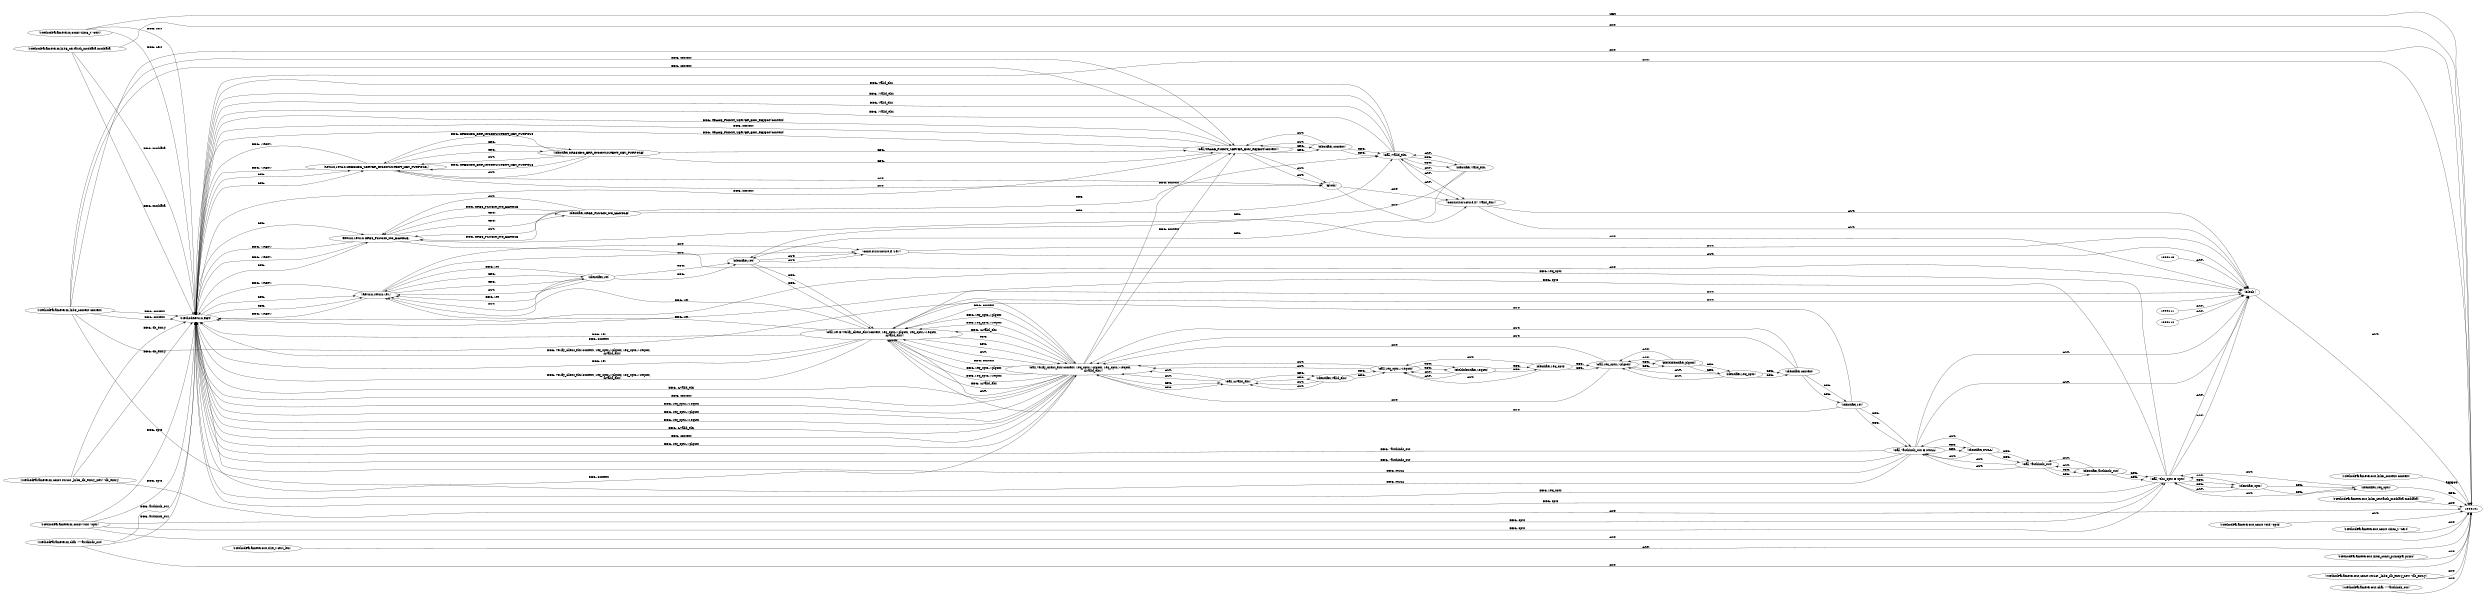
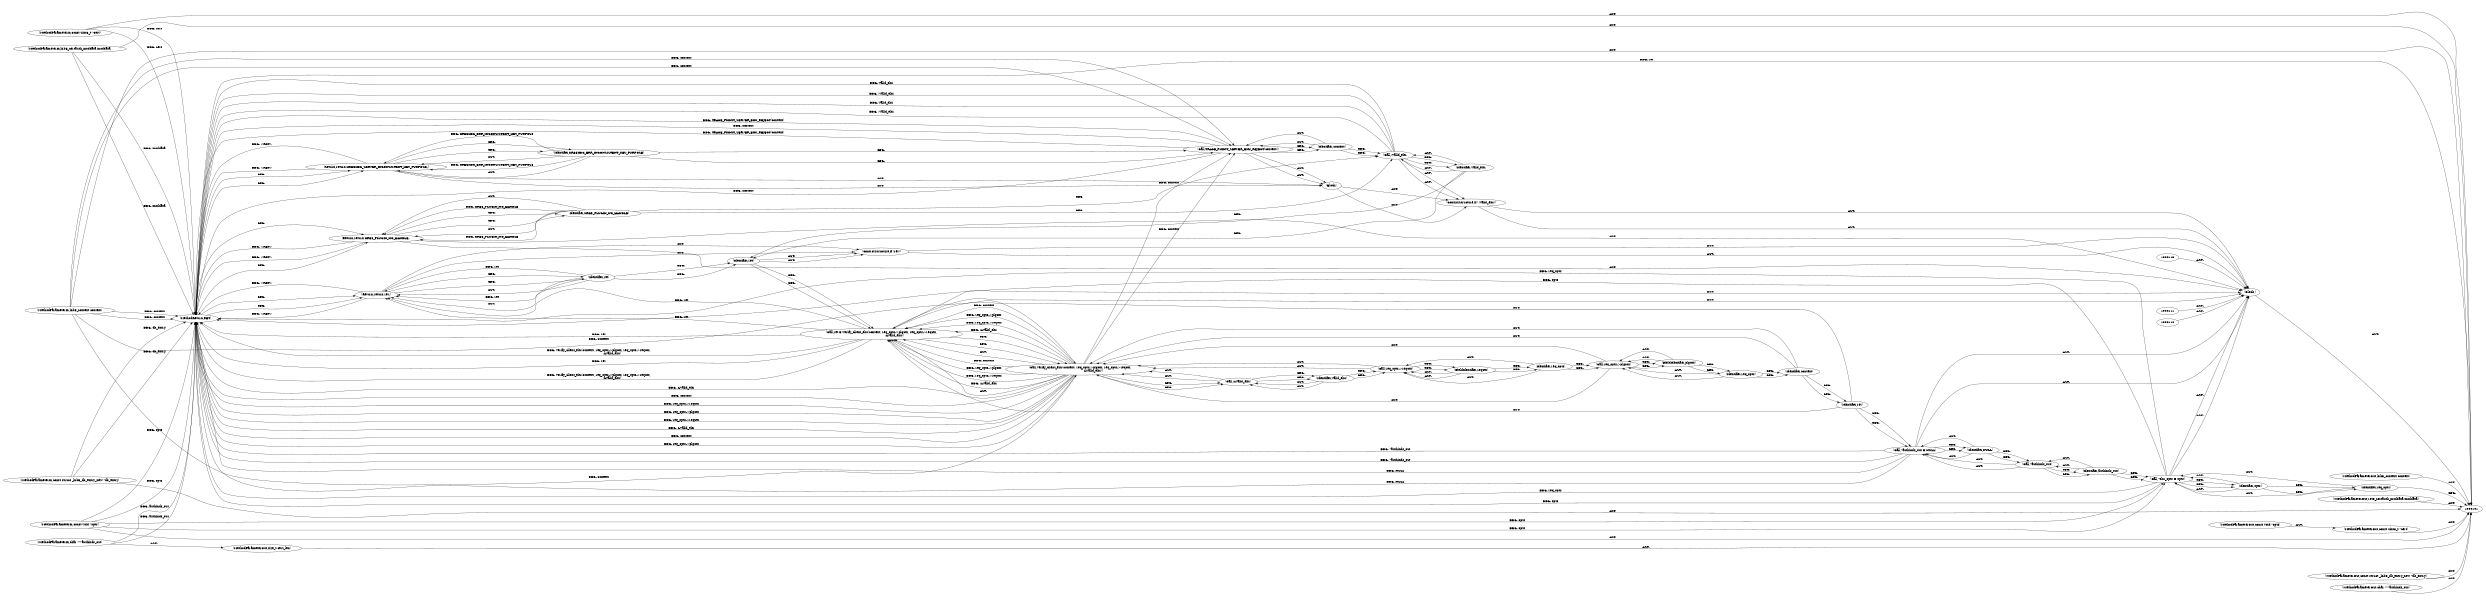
(1613, 14) -> (1613, 14)
(1647, 60) -> (1647, 60)
(2452, 483) -> (2452, 483)
(2376, 499) -> (2376, 499)
(2374, 521) -> (2311, 527)
(2376, 557) -> none
(1292, 567) -> (166, 546)
